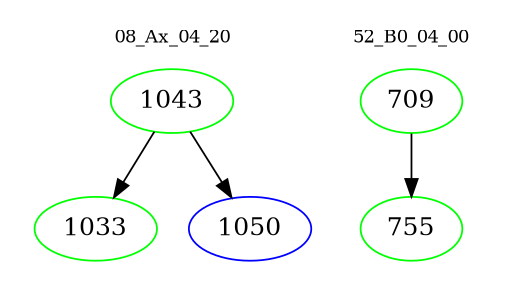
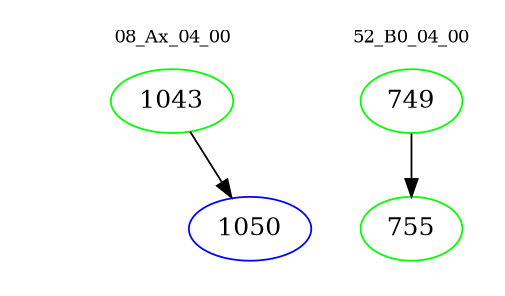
(173, 38) -> (173, 38)
(411, 101) -> (411, 101)
(96, 229) -> none
